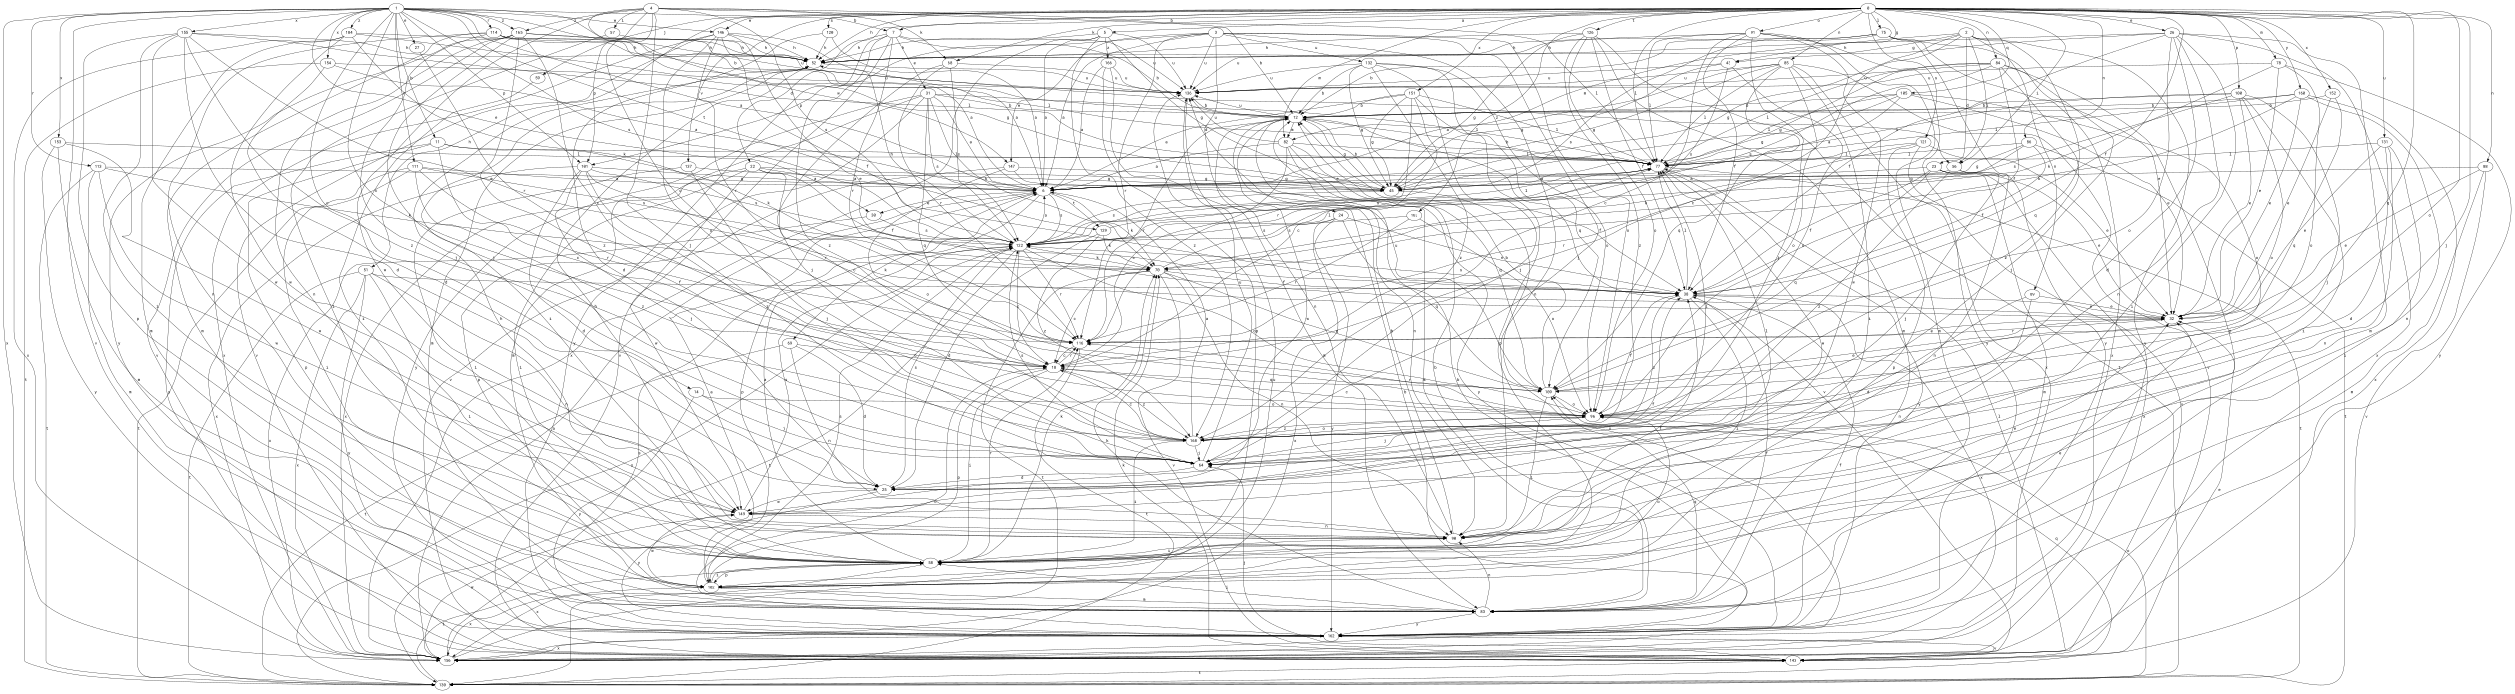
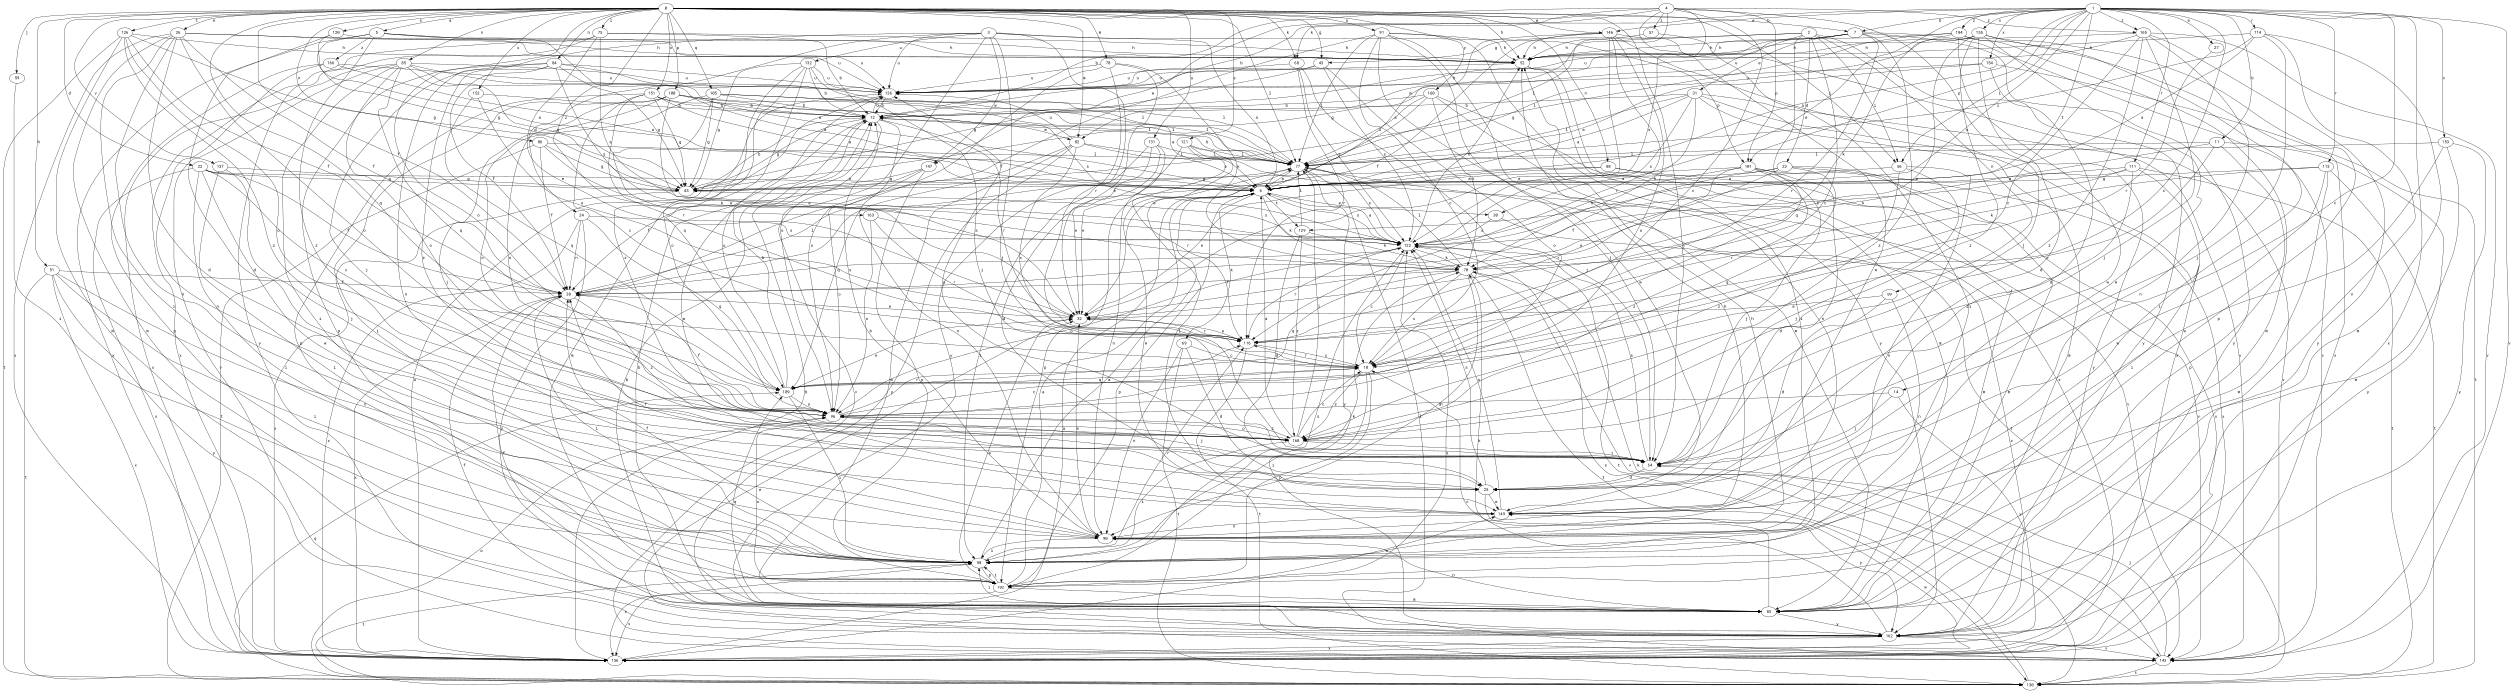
(1116, 353) -> none
